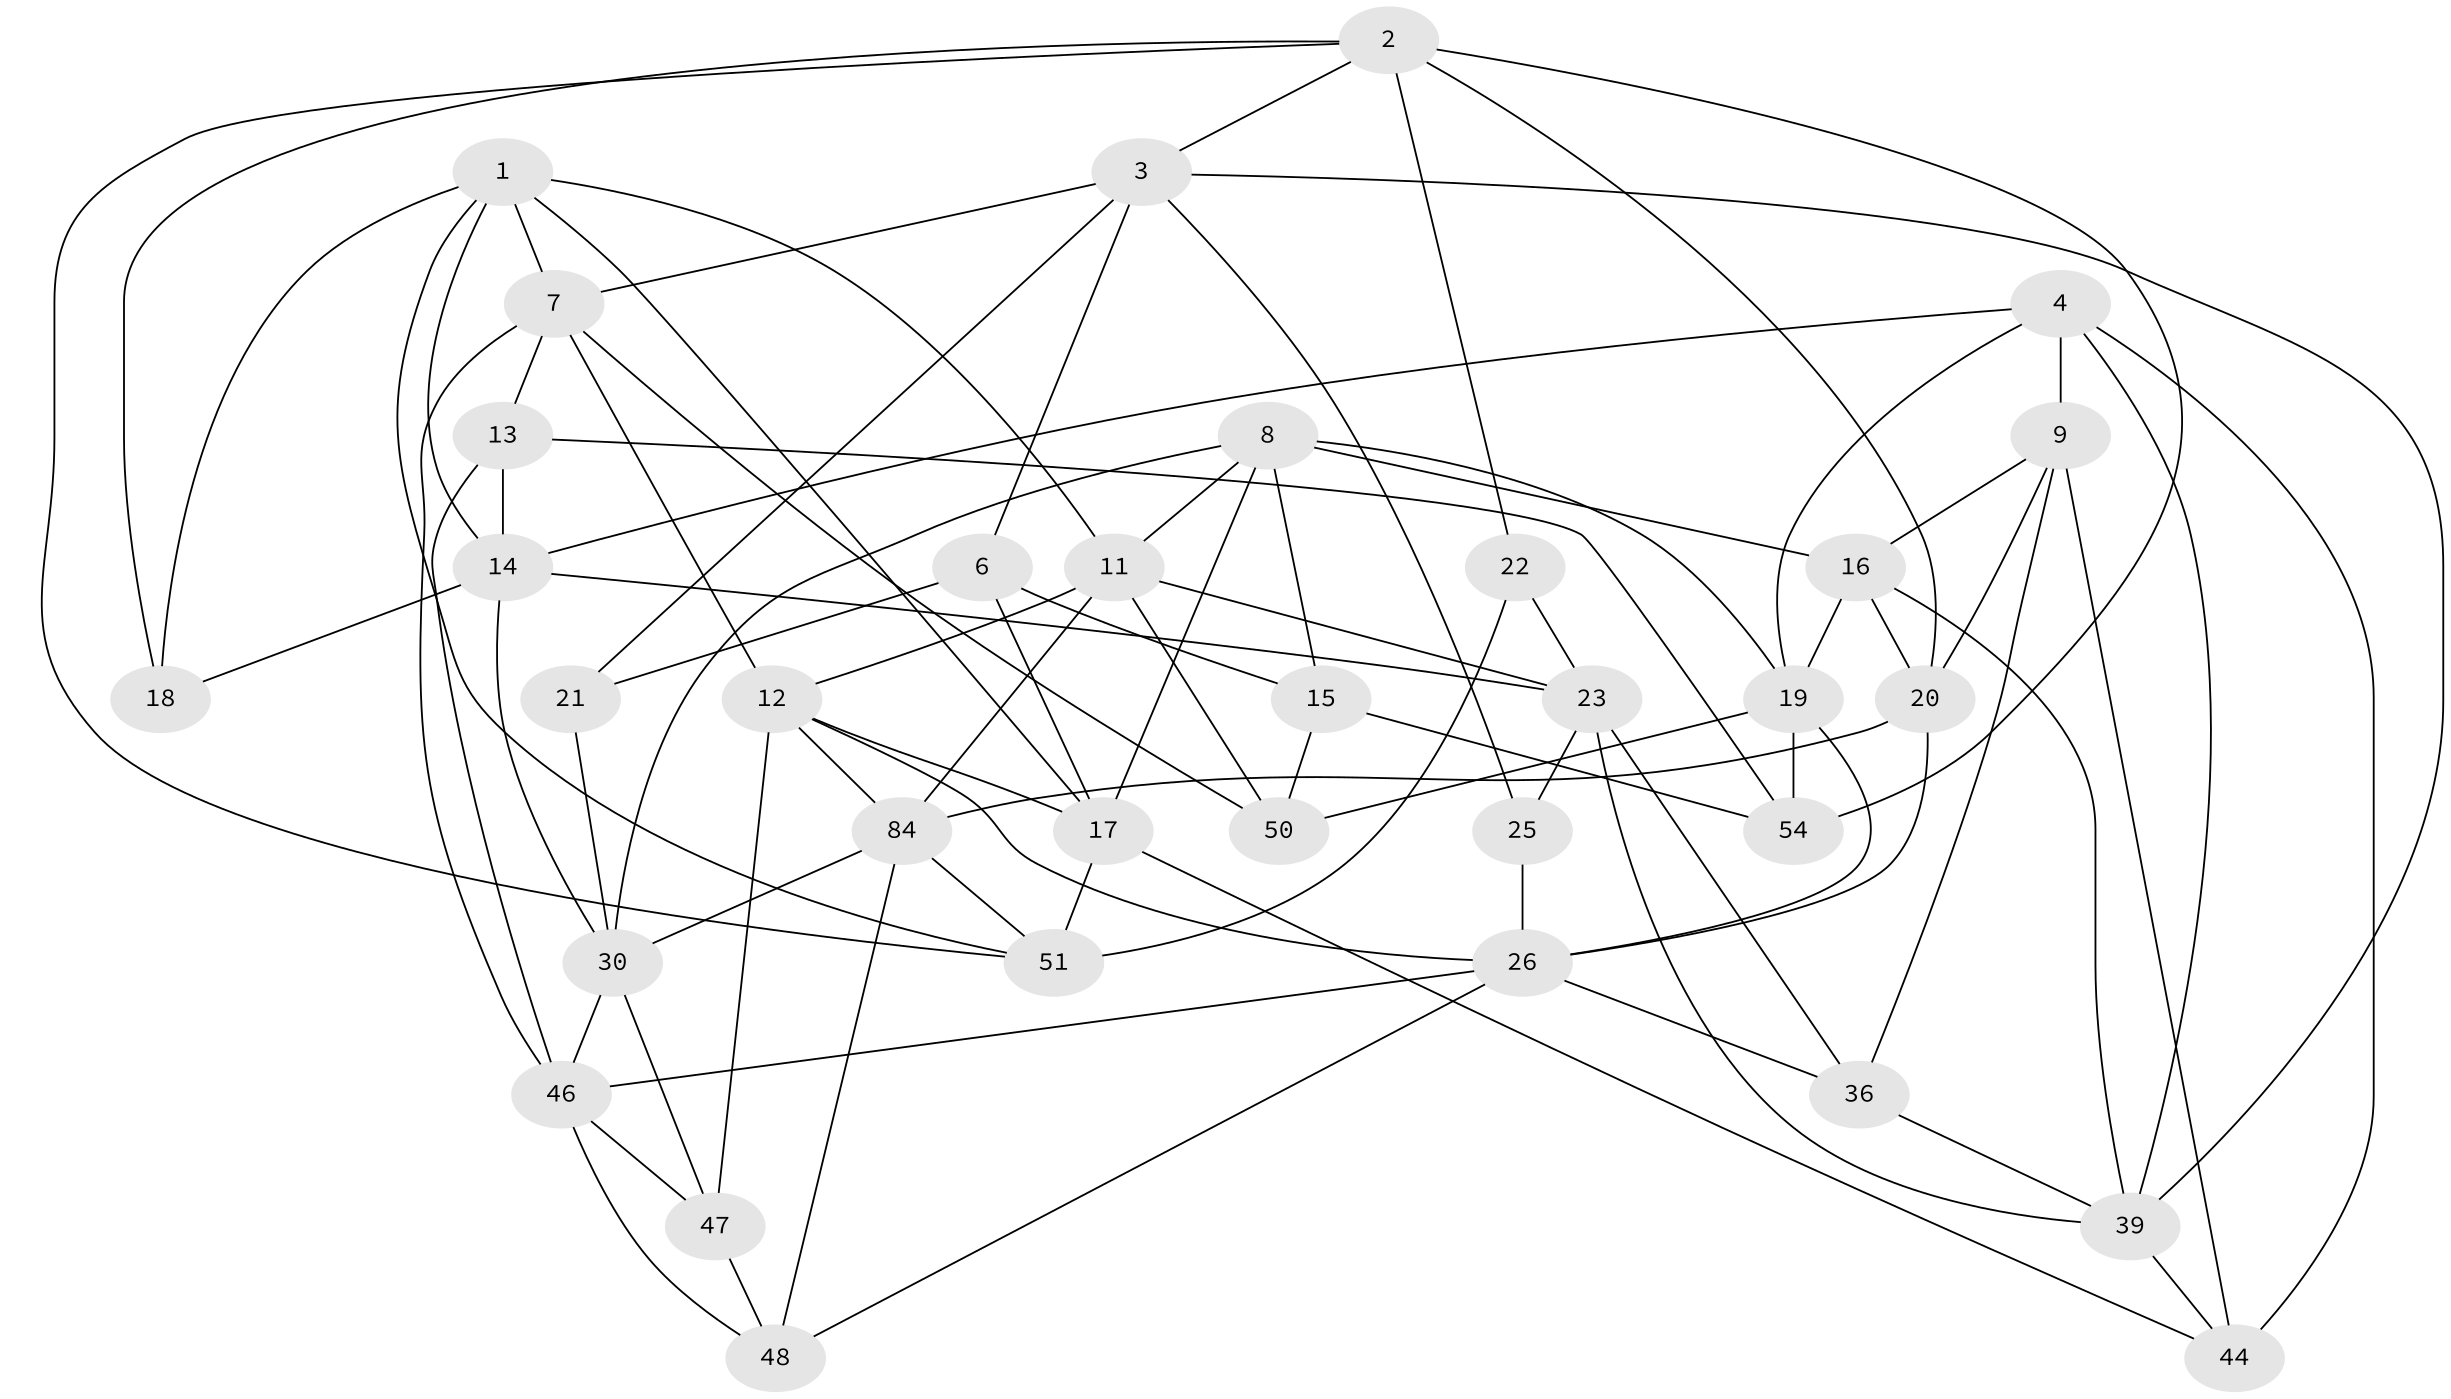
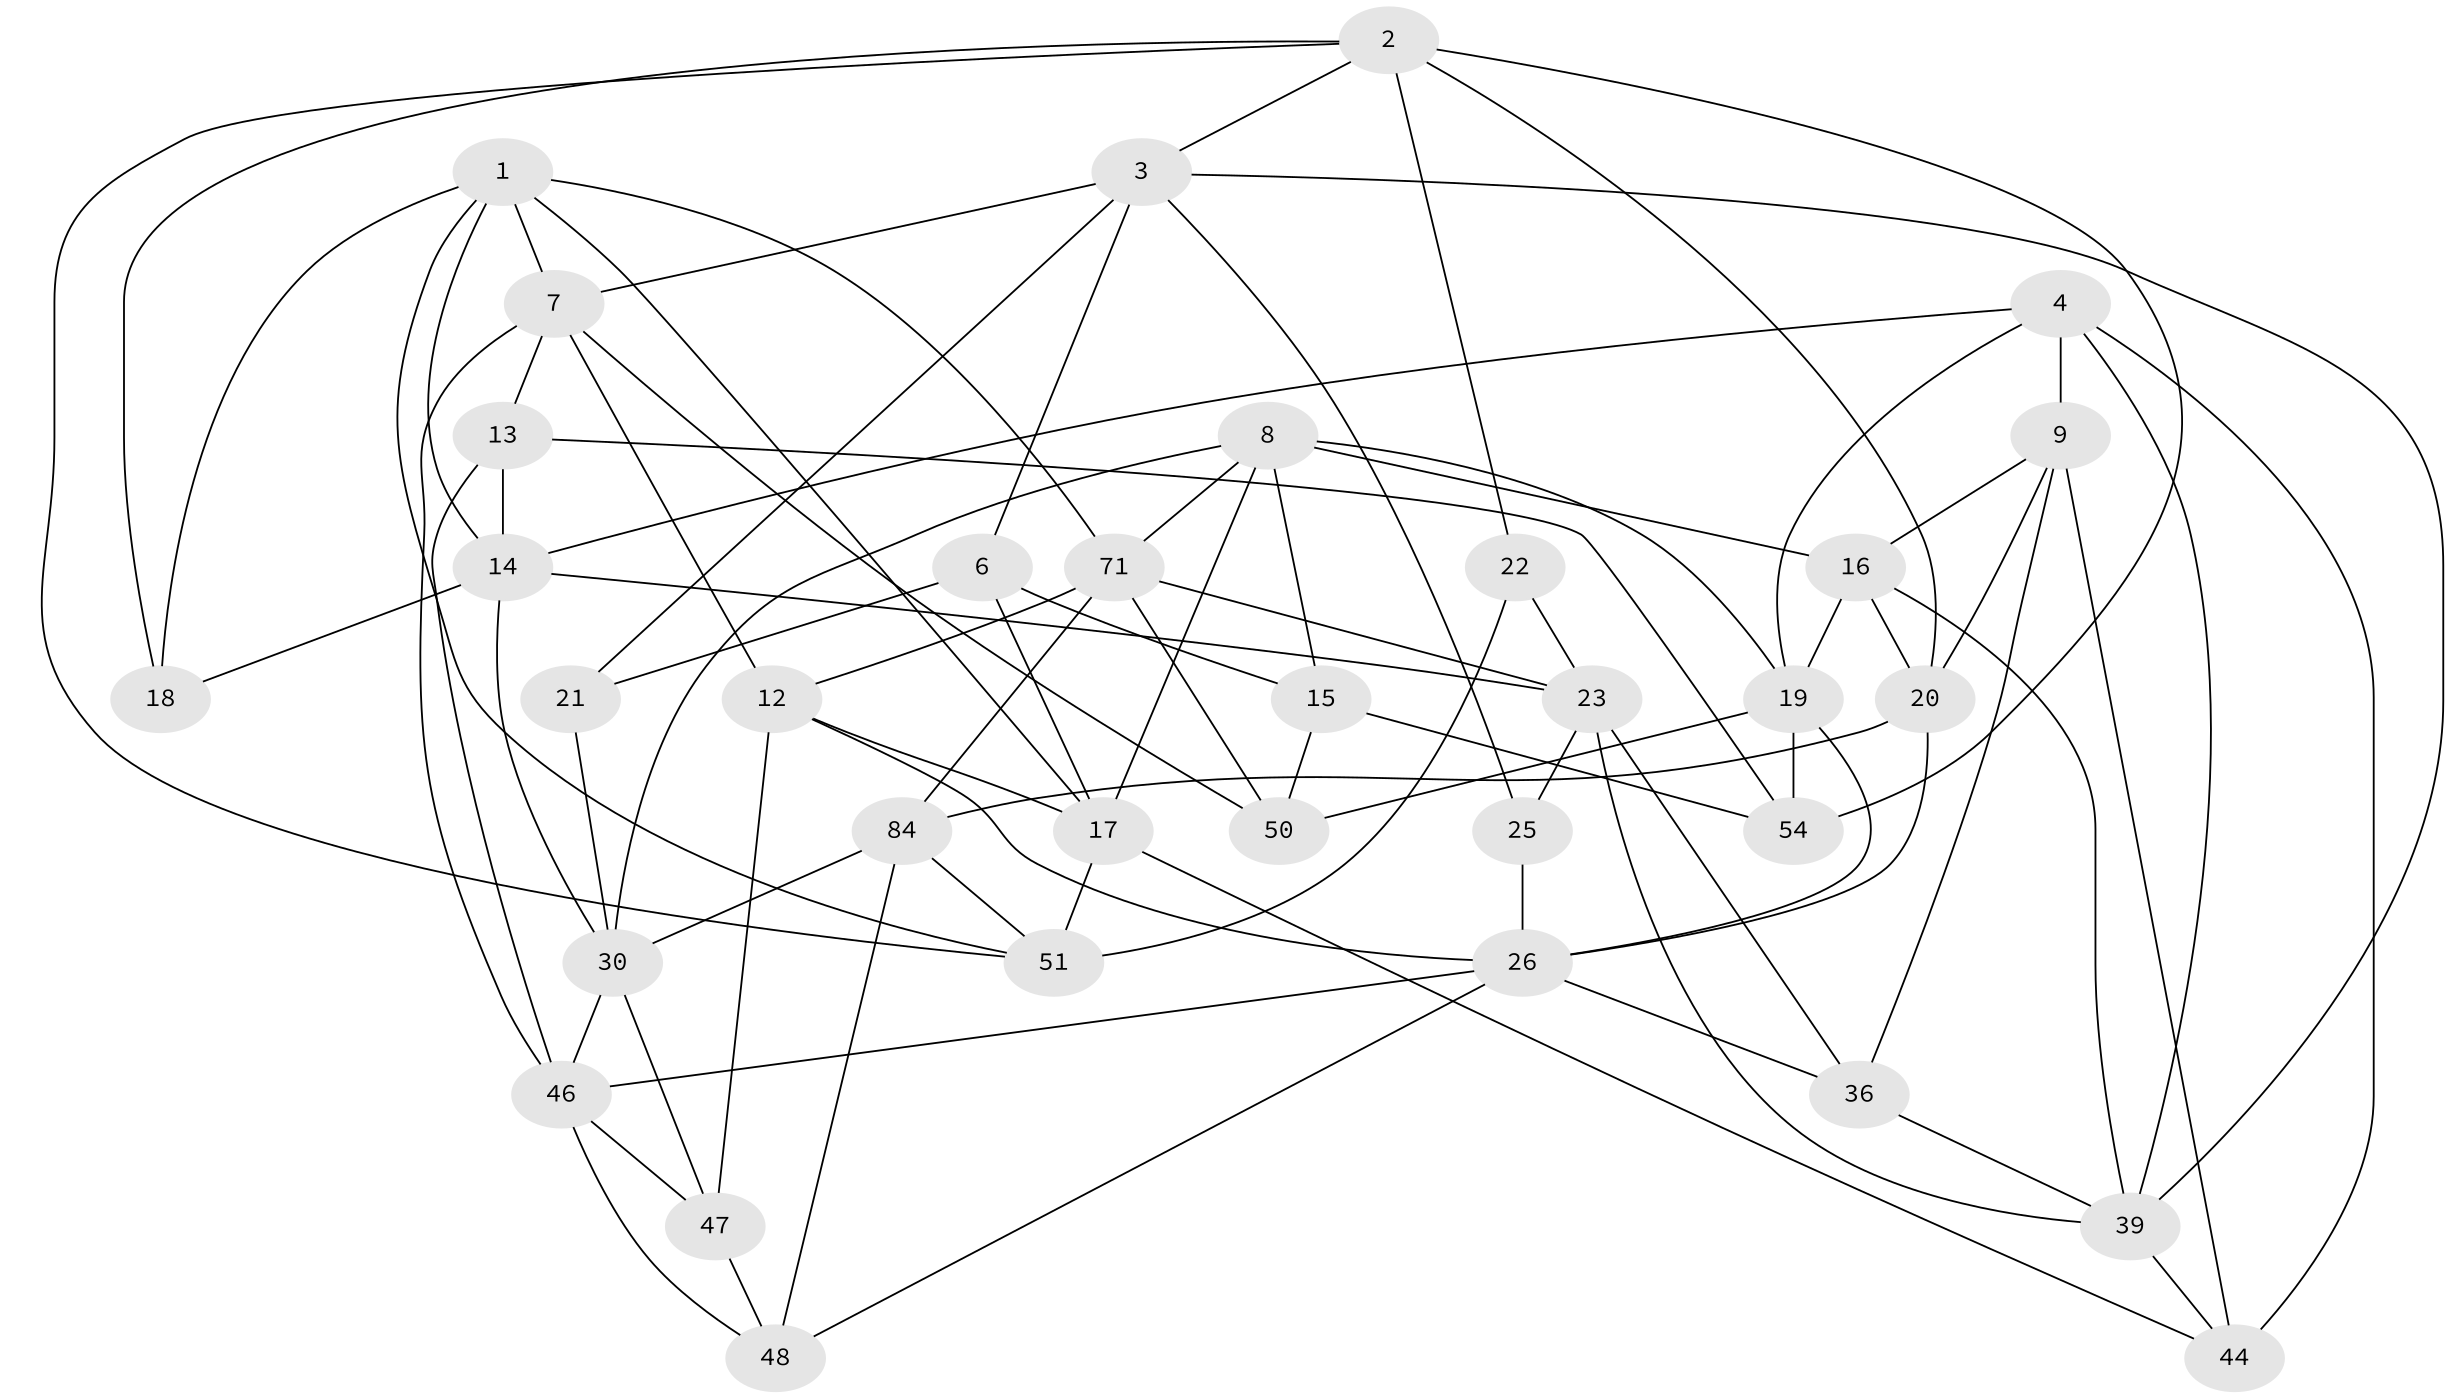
(1114, 567) -> (1114, 567)
(837, 765) -> none
